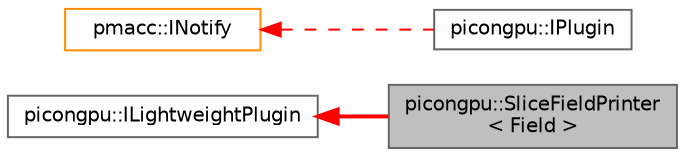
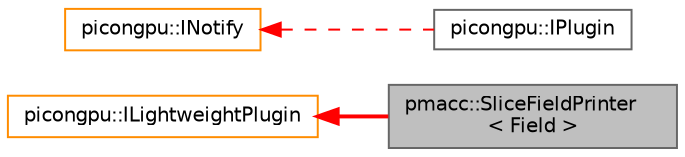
(163, 30) -> (163, 30)
(163, 116) -> (163, 116)
(533, 116) -> (533, 116)
